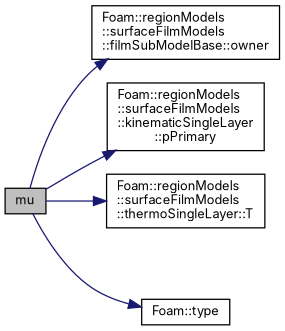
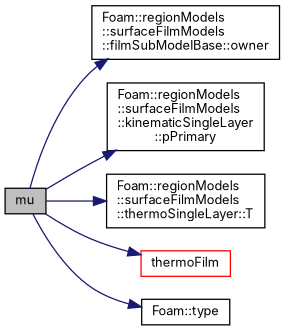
none -> (186, 264)
